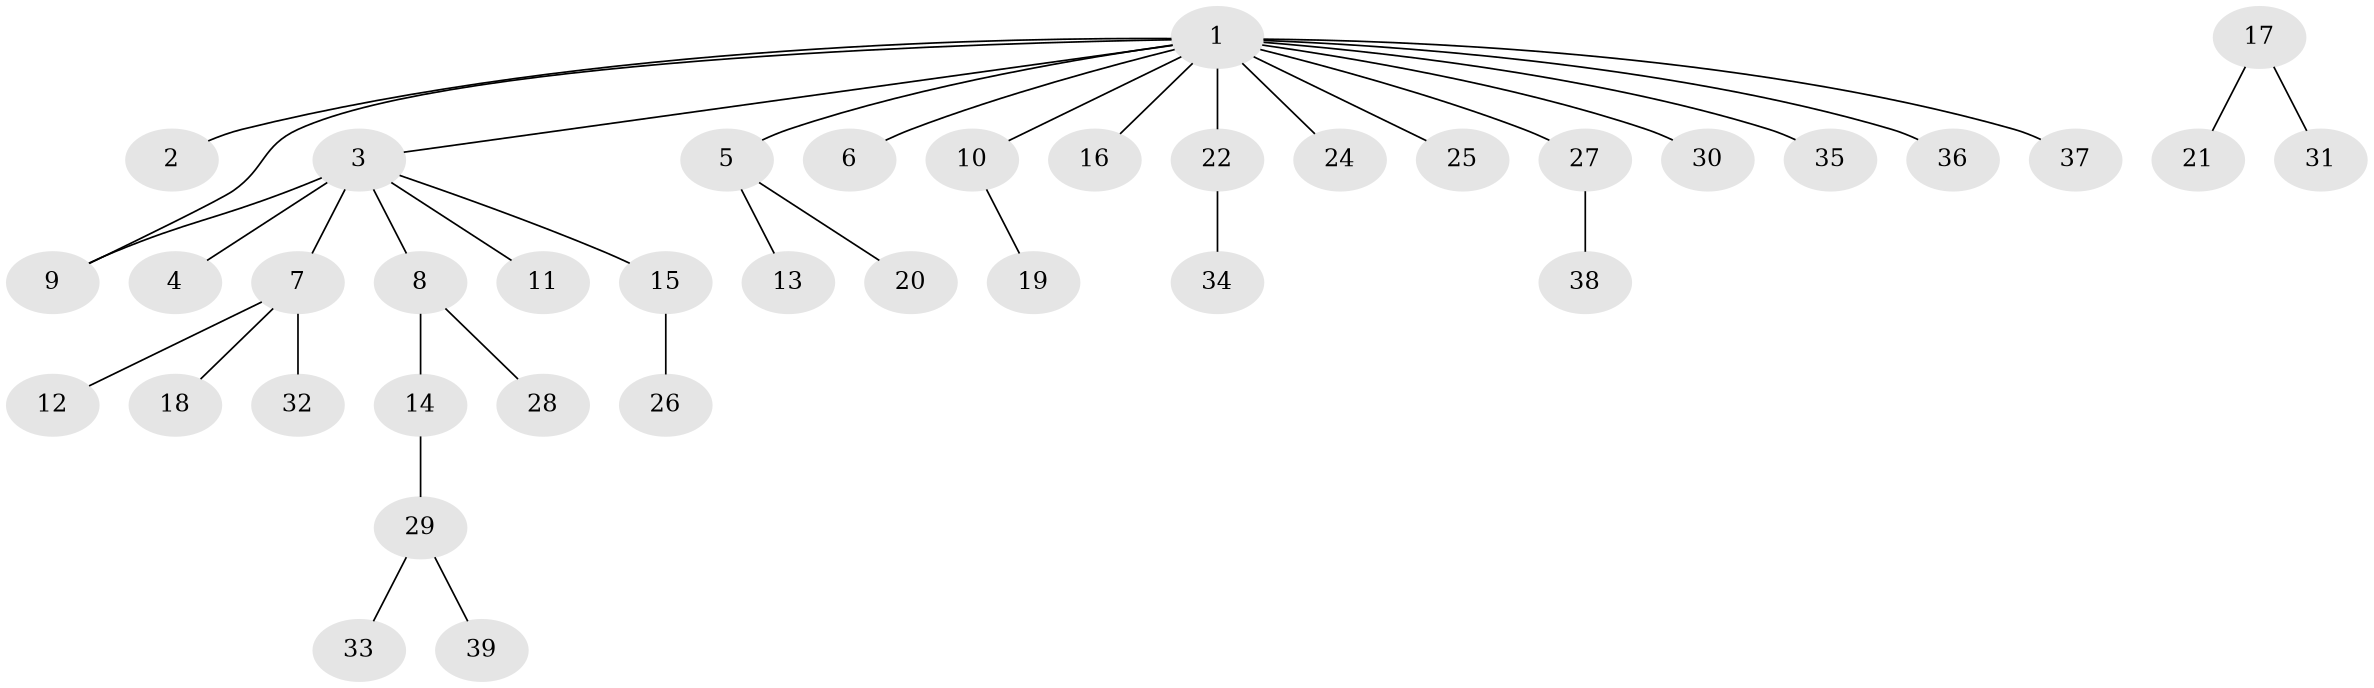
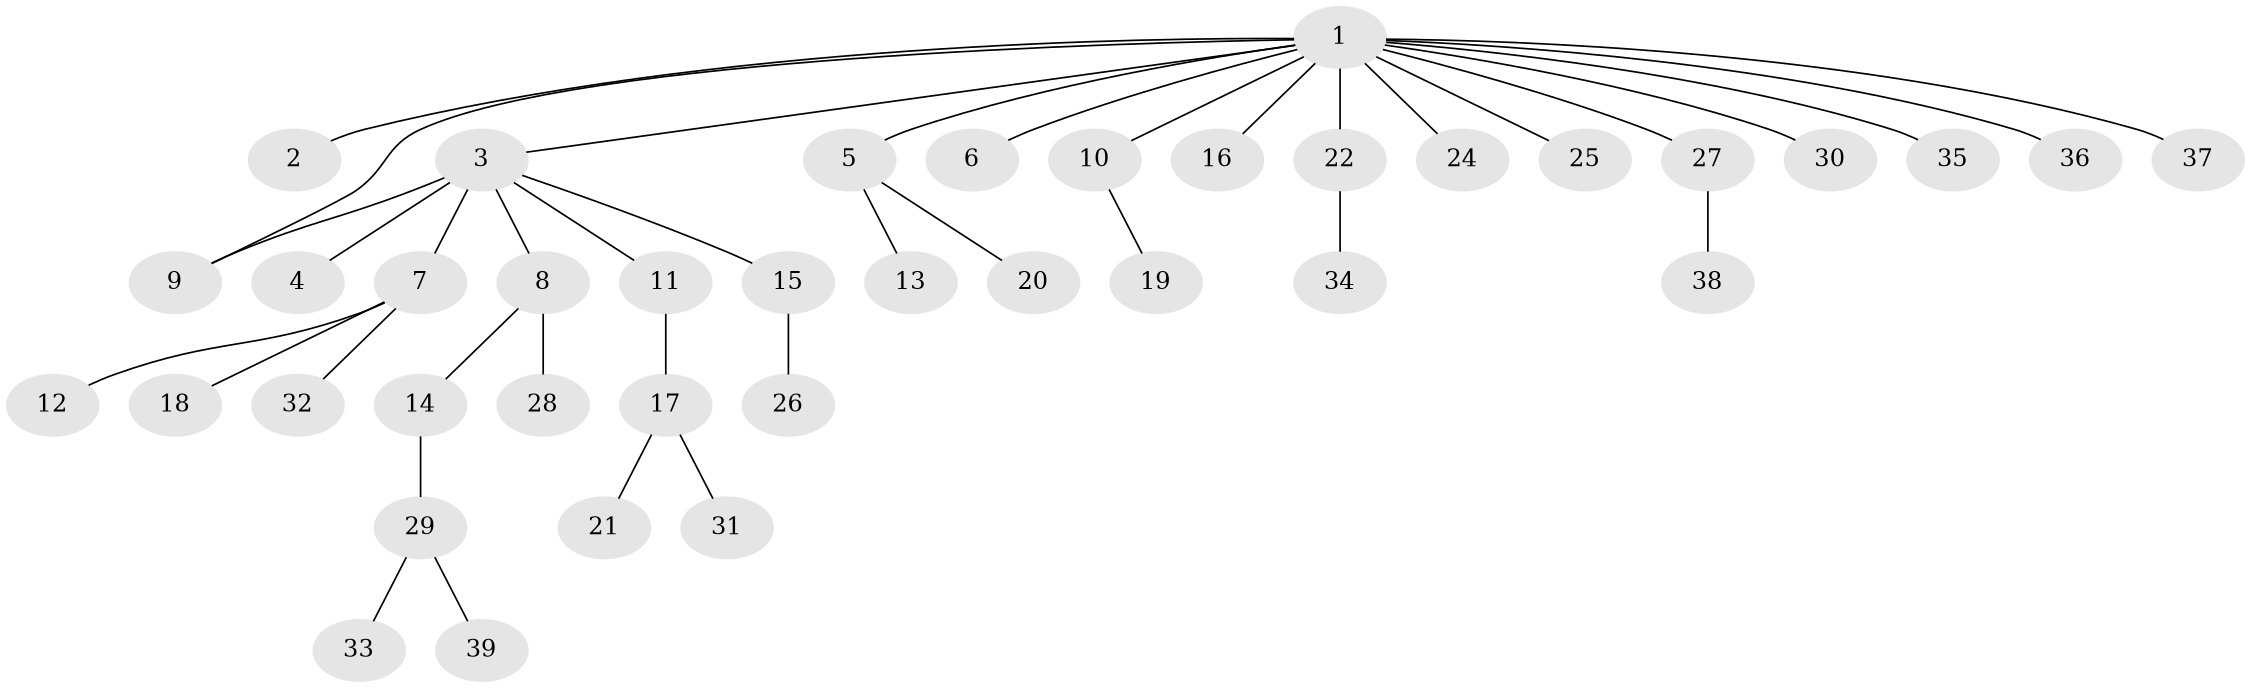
none -> (666, 344)
